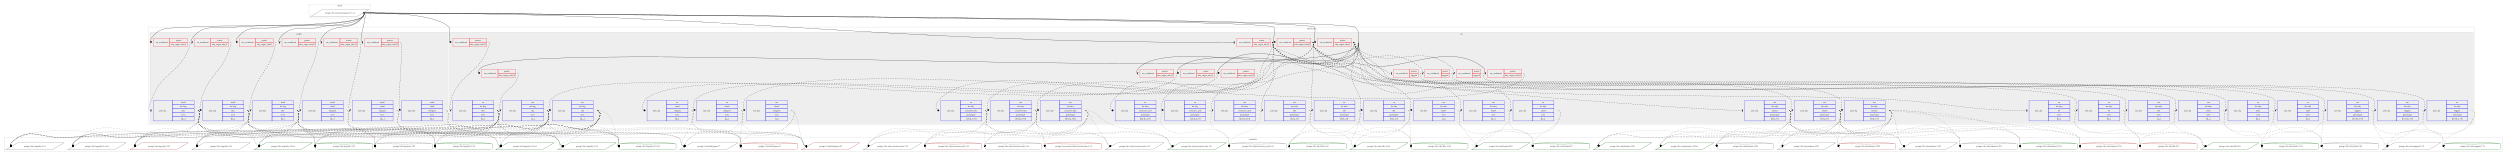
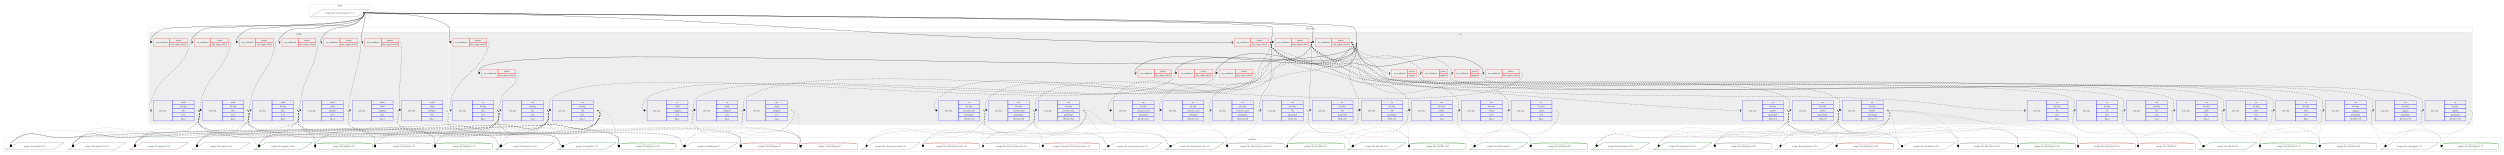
(831, 146) -> (830, 146)
